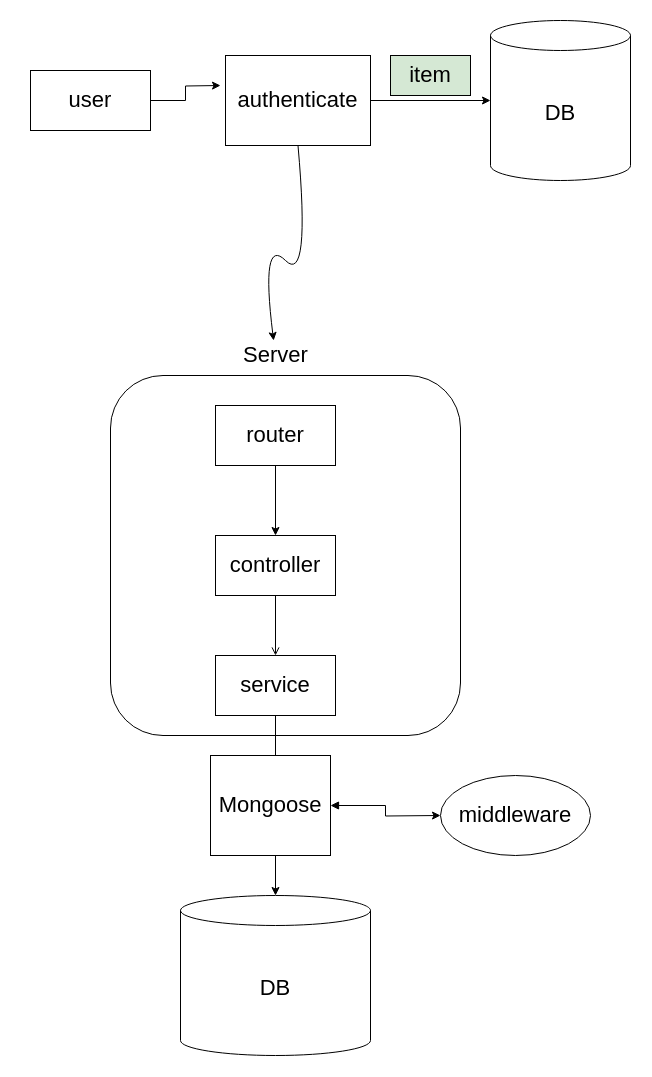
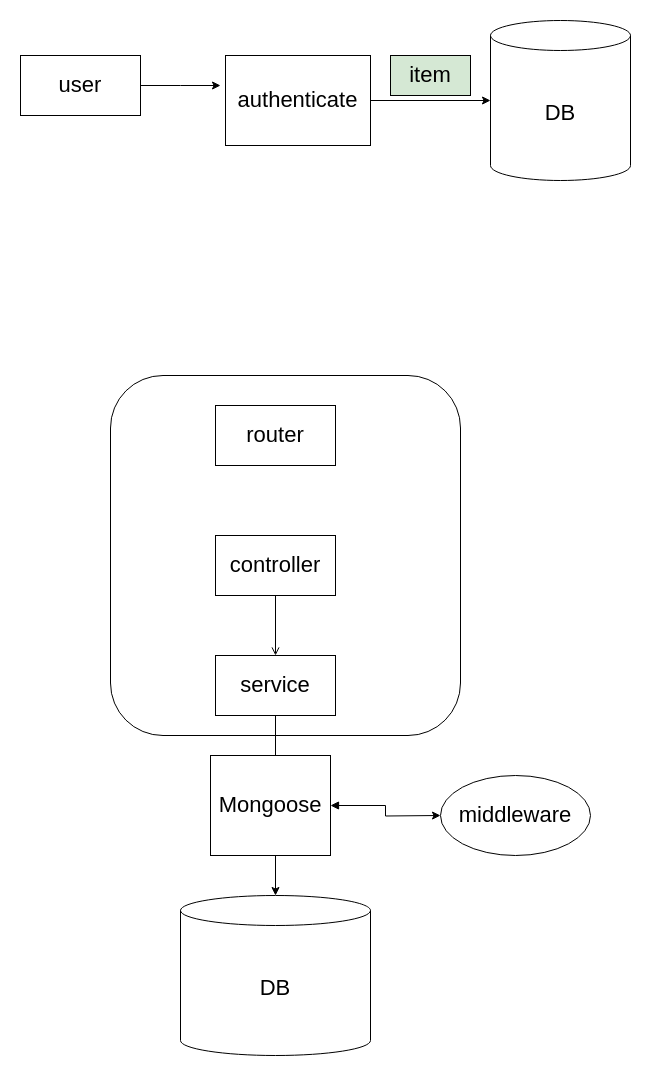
(91, 101) -> (81, 86)
(300, 254) -> none
(276, 356) -> none
(276, 497) -> none
